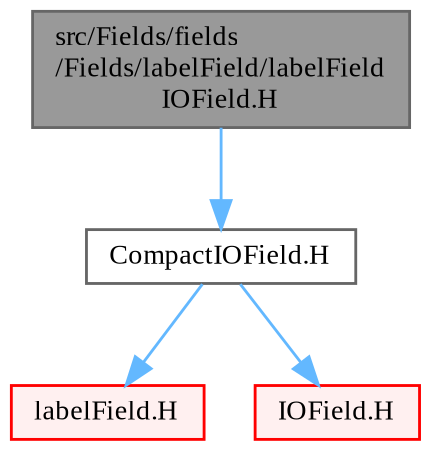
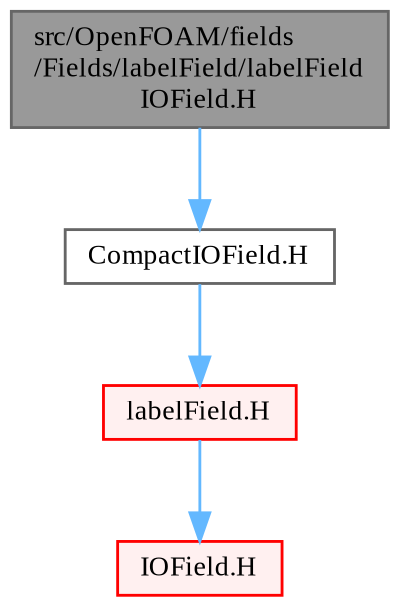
(221, 69) -> (200, 69)
(271, 323) -> (200, 476)
